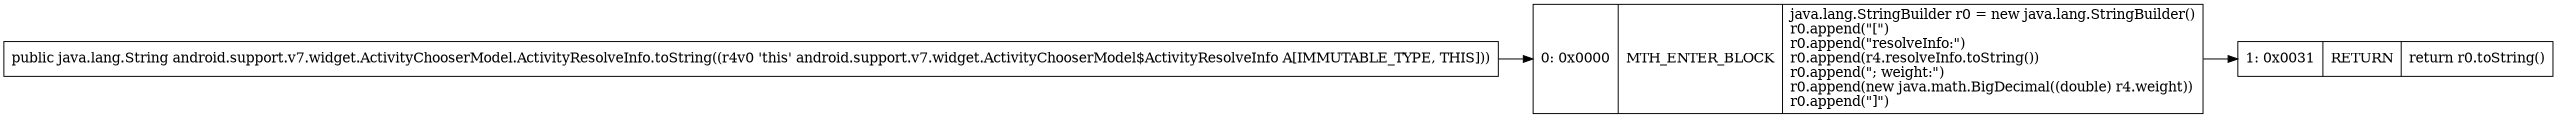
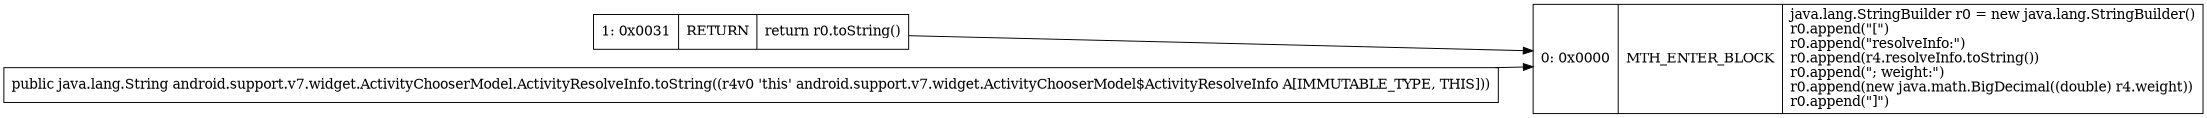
(2216, 59) -> (1216, 43)
